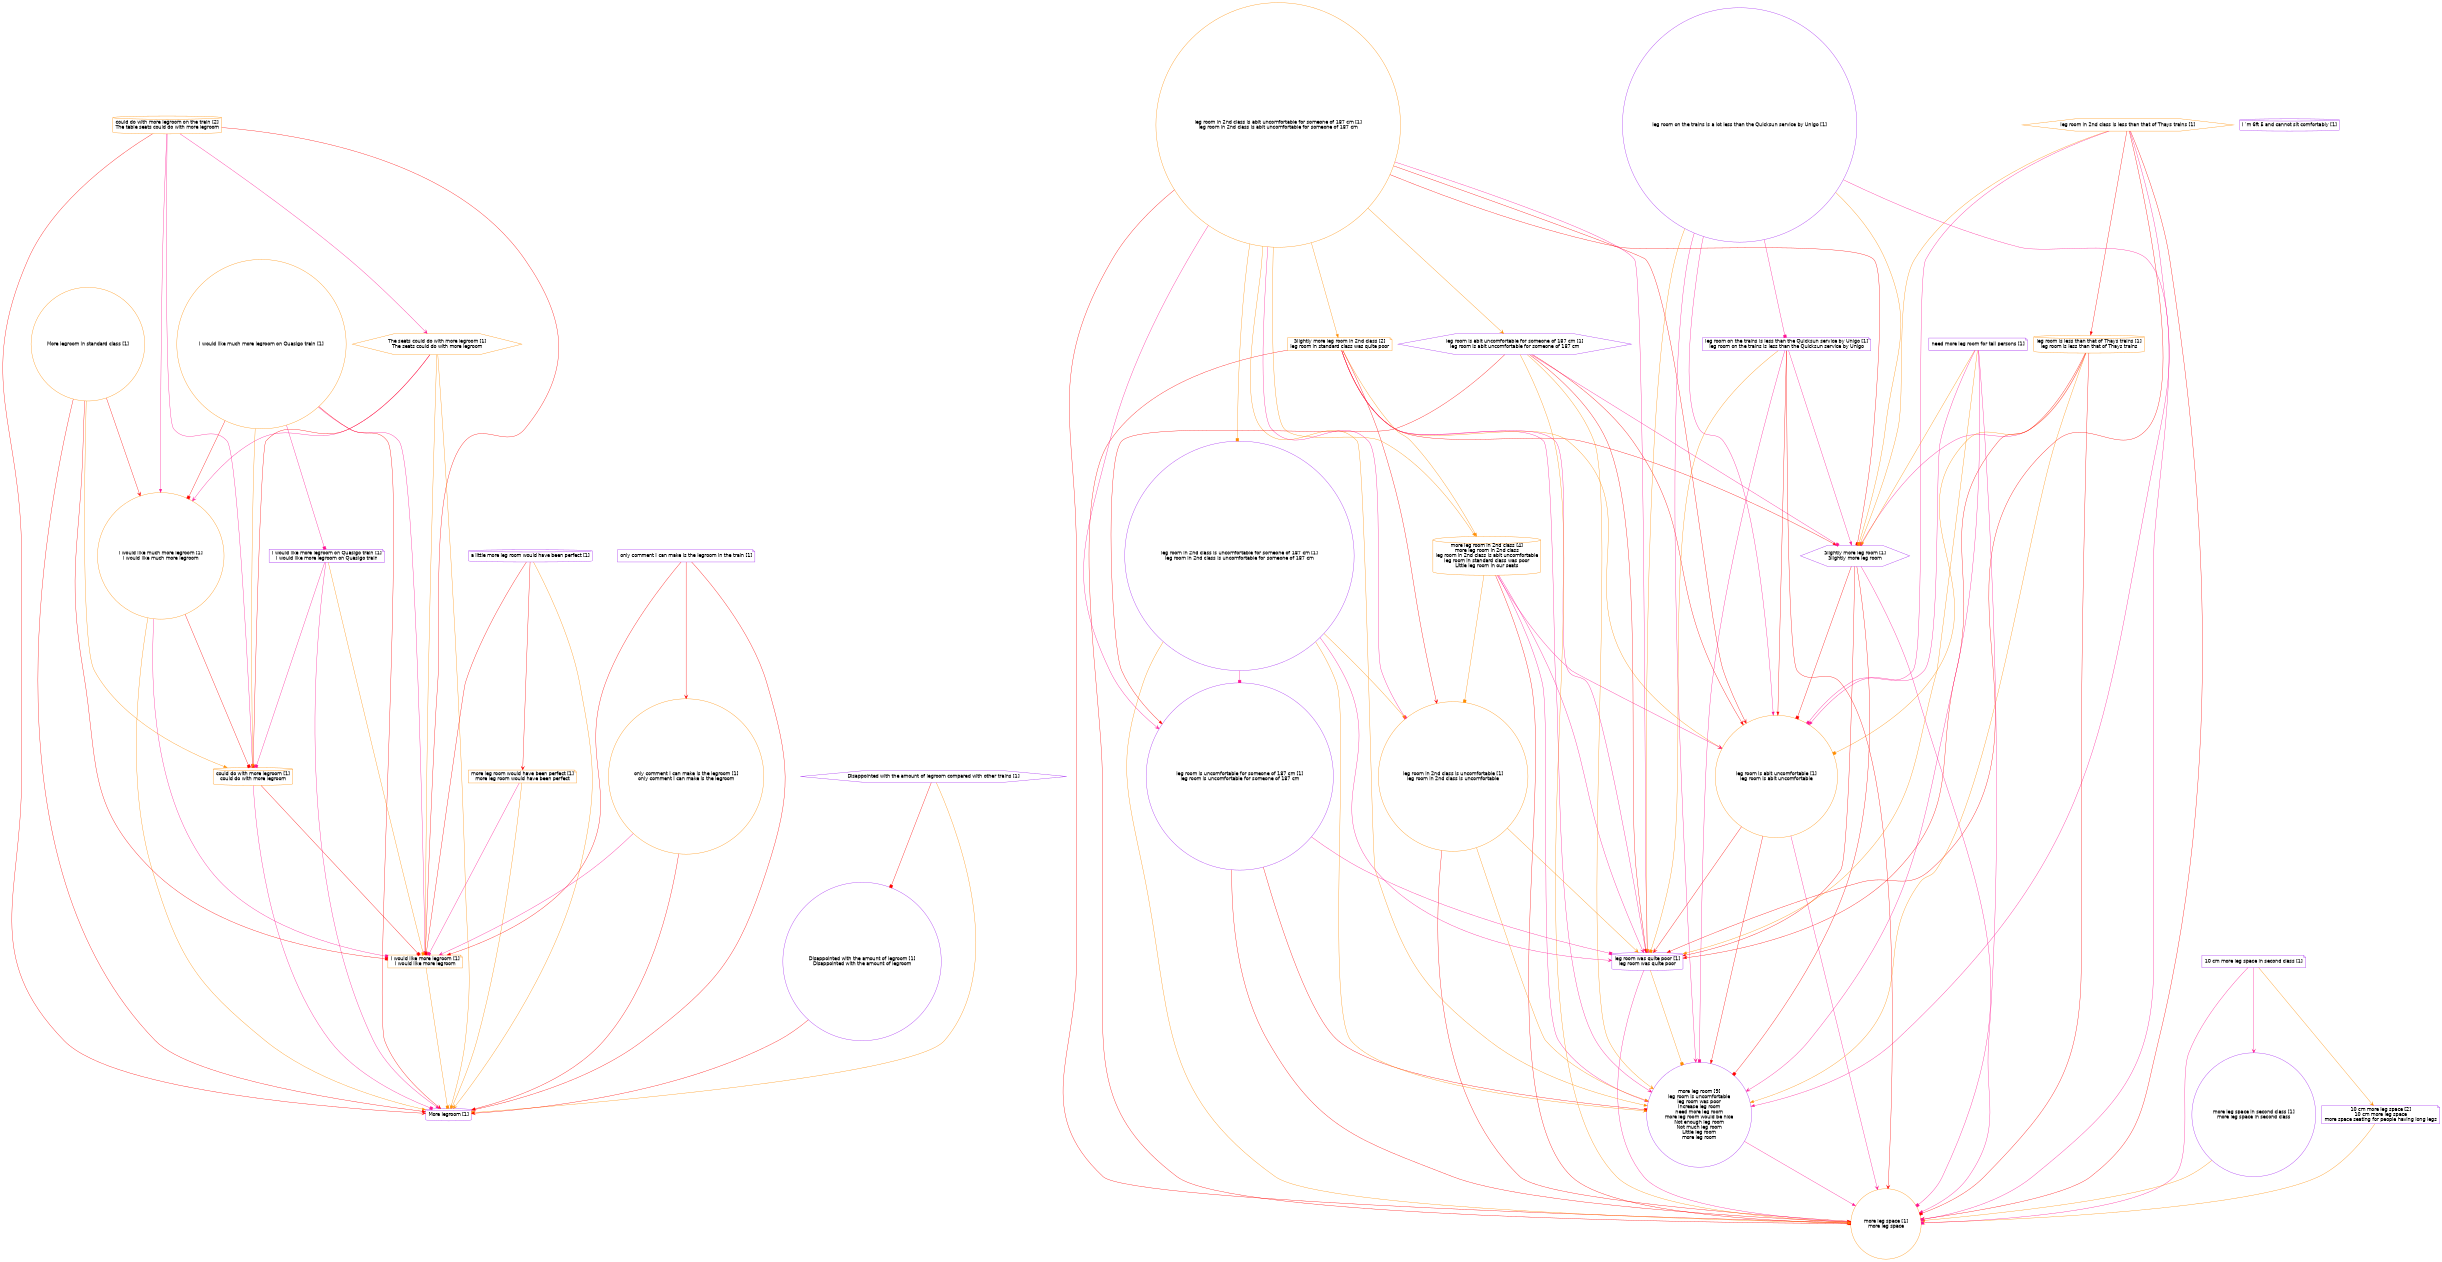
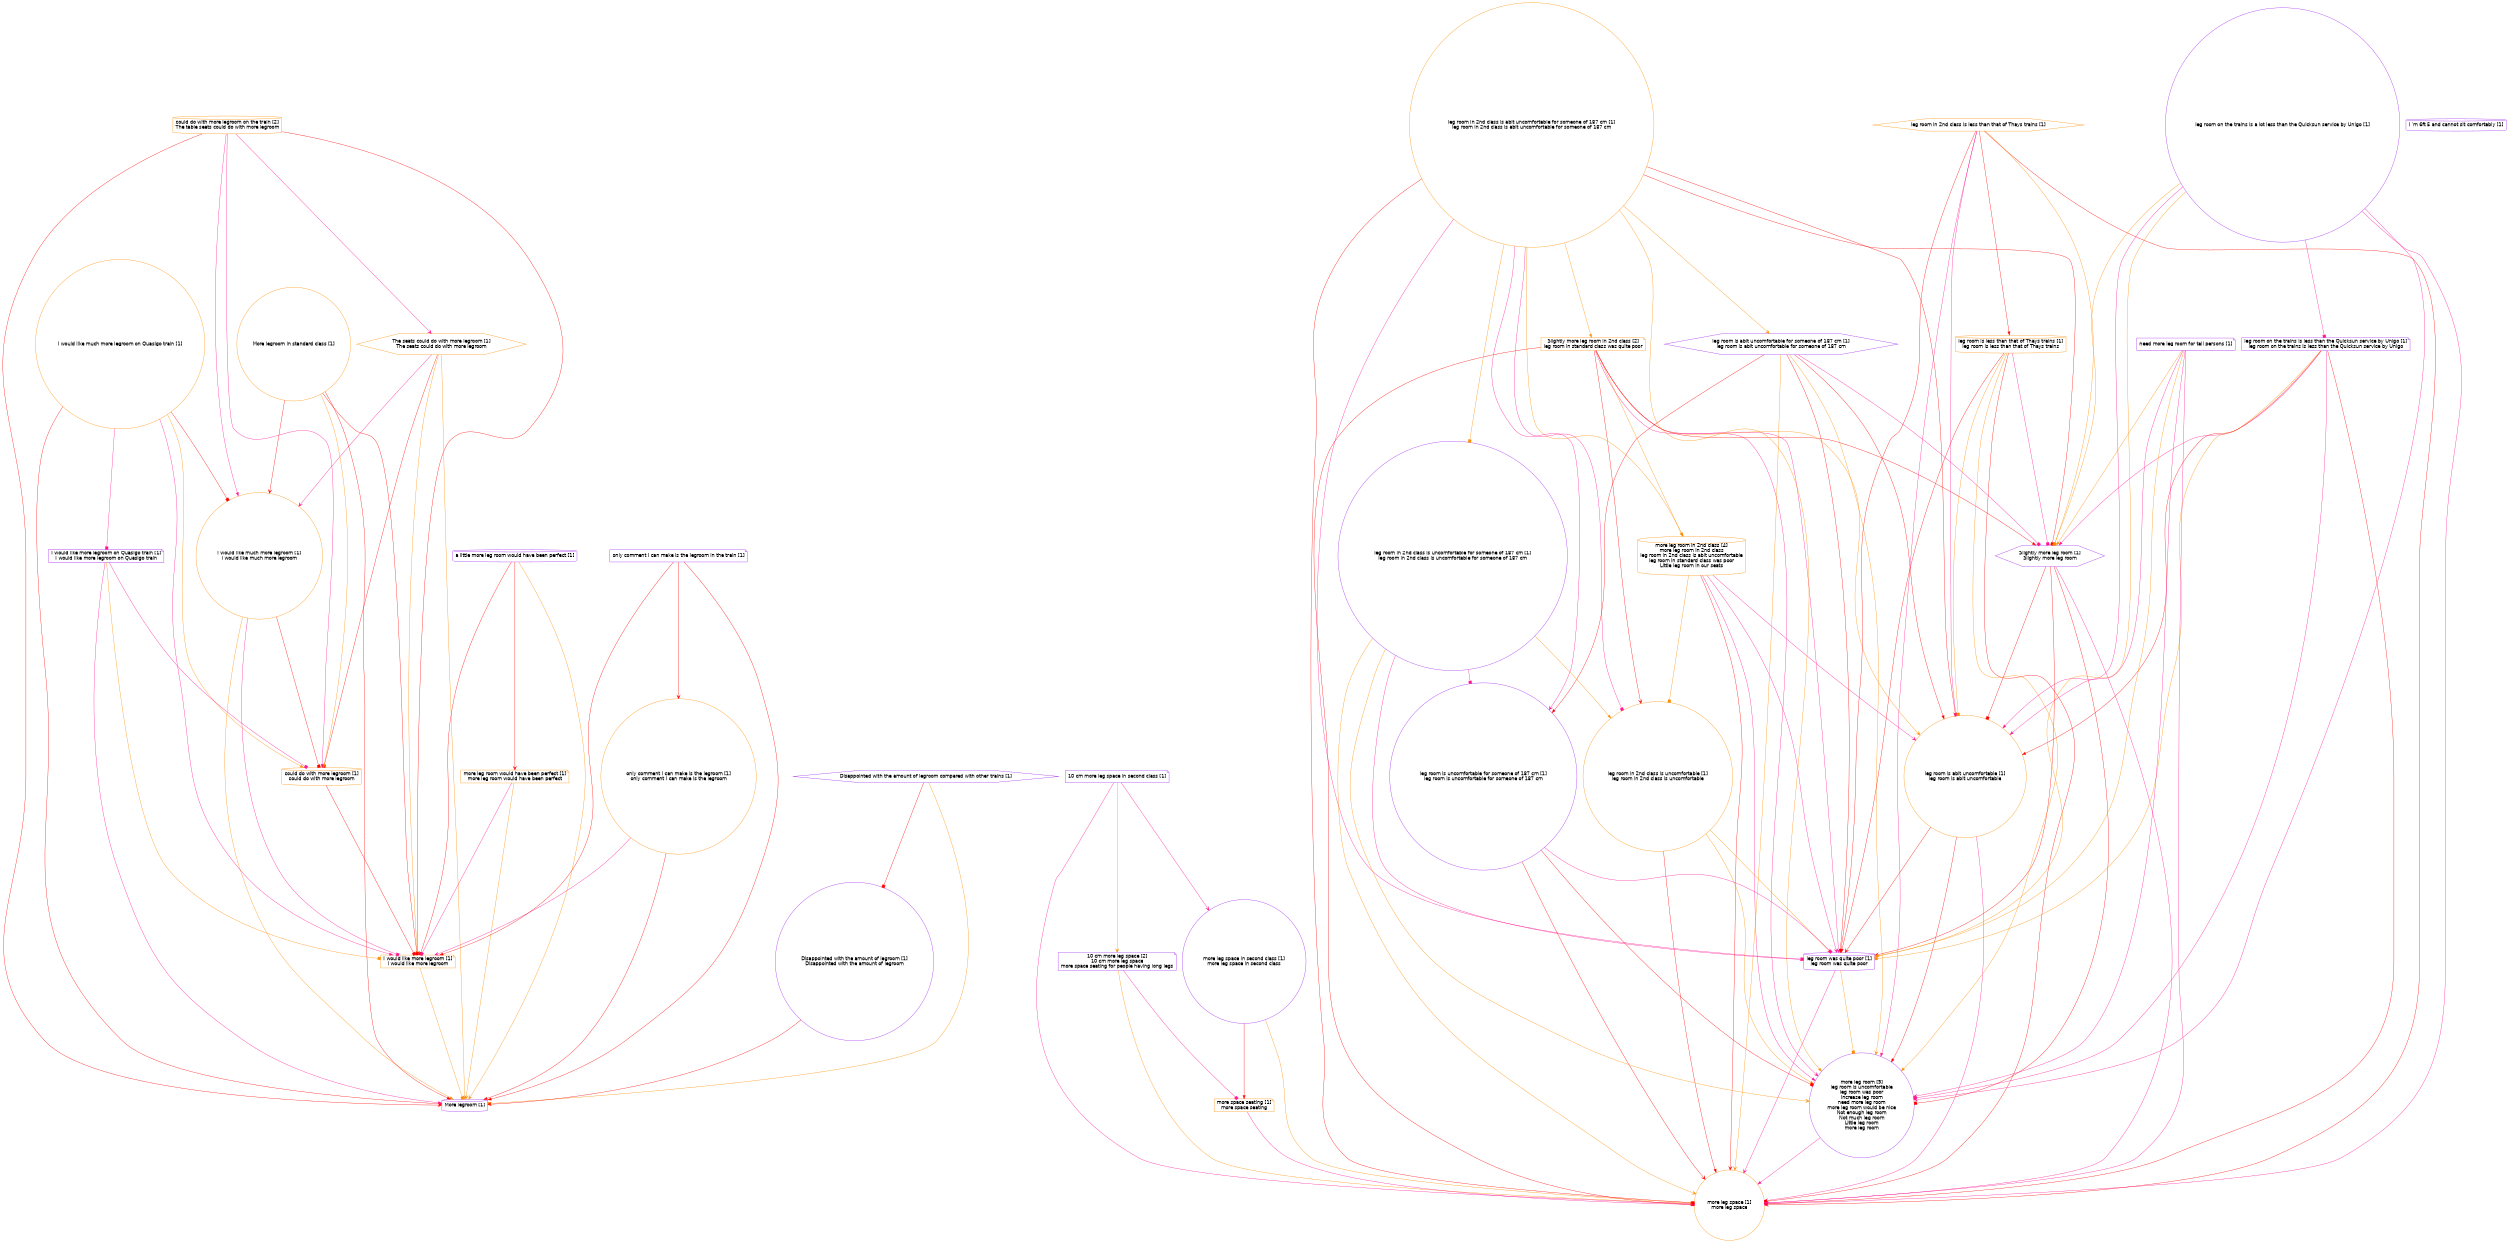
(294, 976) -> none
none -> (1244, 1105)
